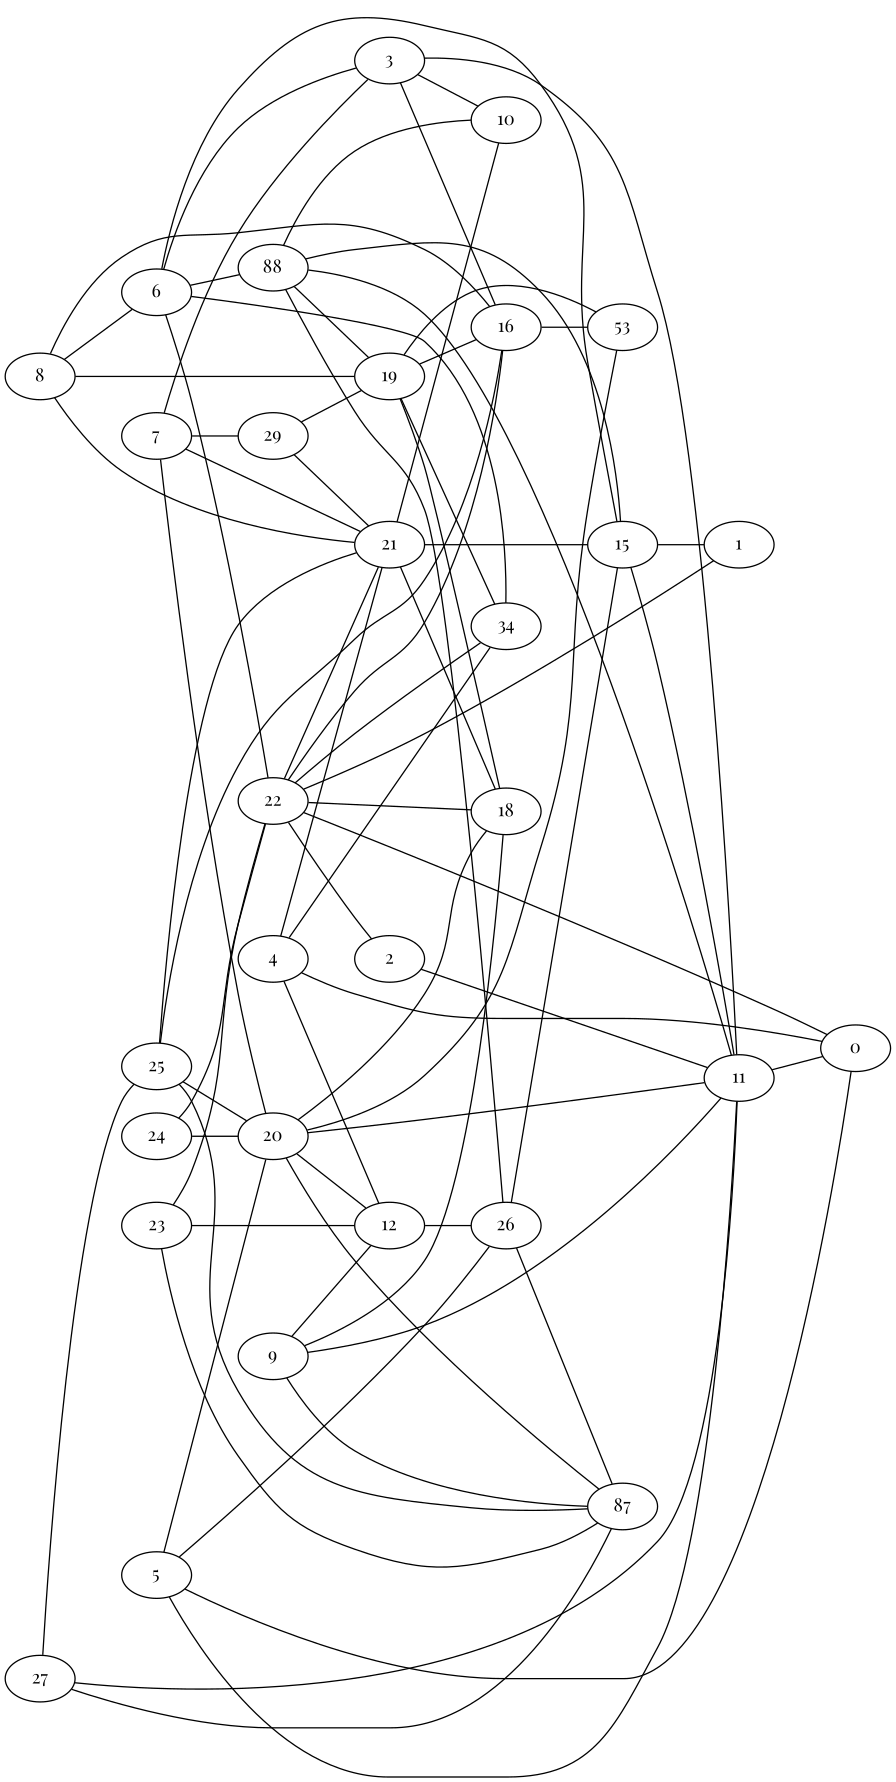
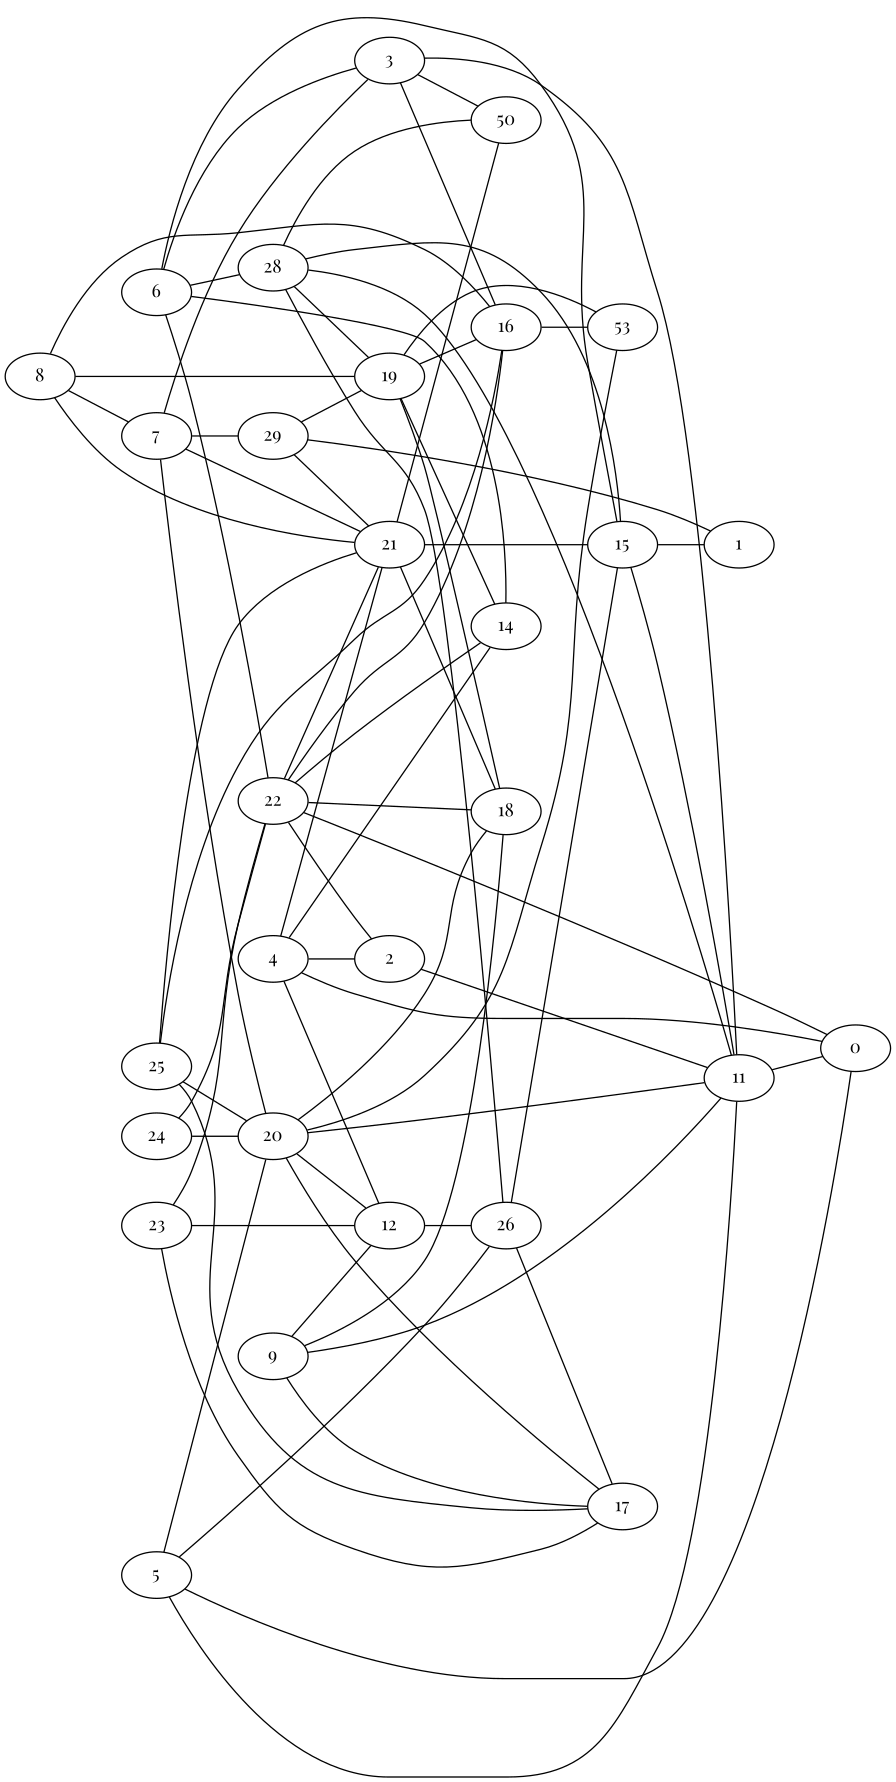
(506, 120) -> (506, 120)
(273, 268) -> (273, 268)
(98, 334) -> (98, 406)
(506, 626) -> (506, 626)
(514, 684) -> (512, 473)
none -> (332, 959)
(623, 1506) -> (623, 1506)
(40, 1679) -> none
